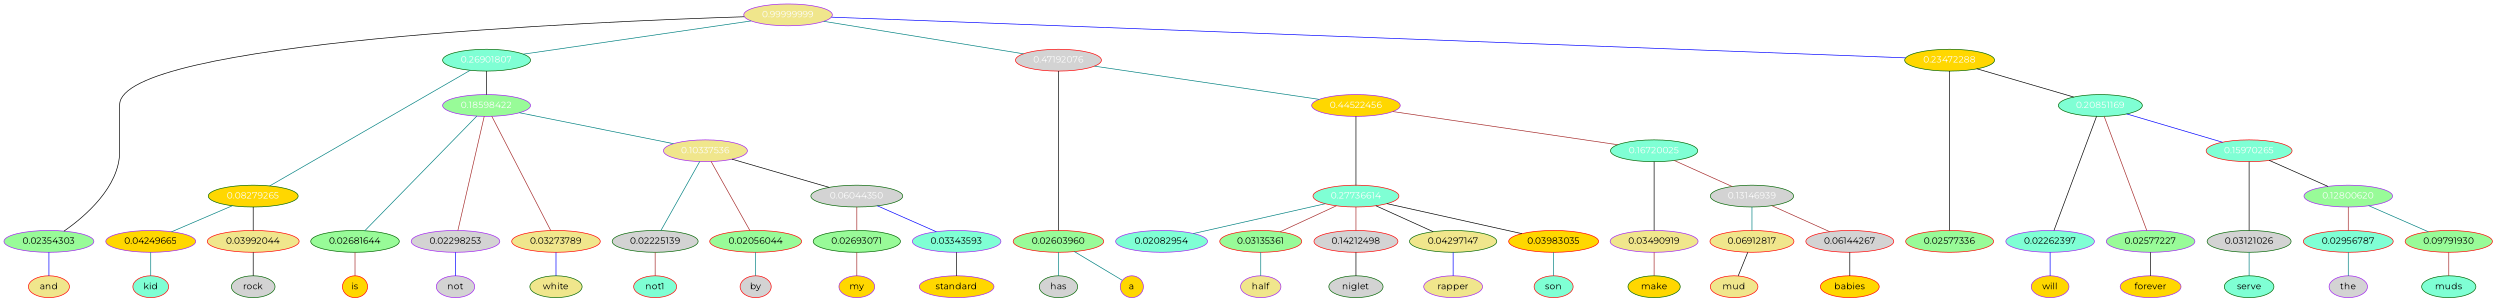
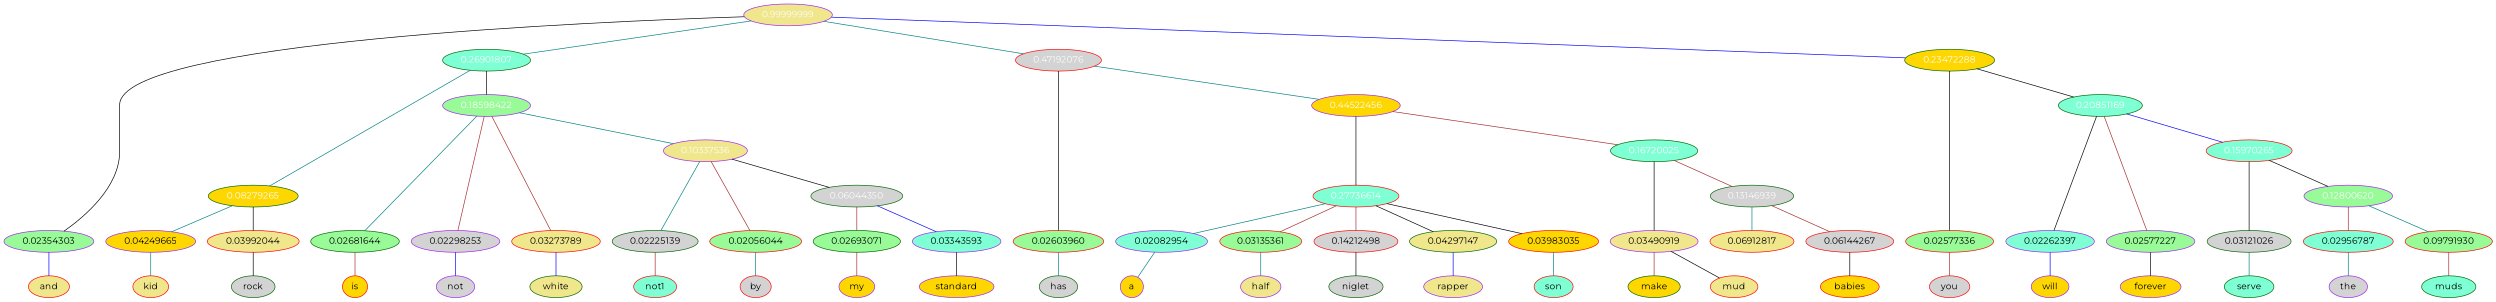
(1743, 264) -> (1695, 265)
(1098, 266) -> (1146, 265)
(151, 287) -> (151, 287)
none -> (1950, 287)
